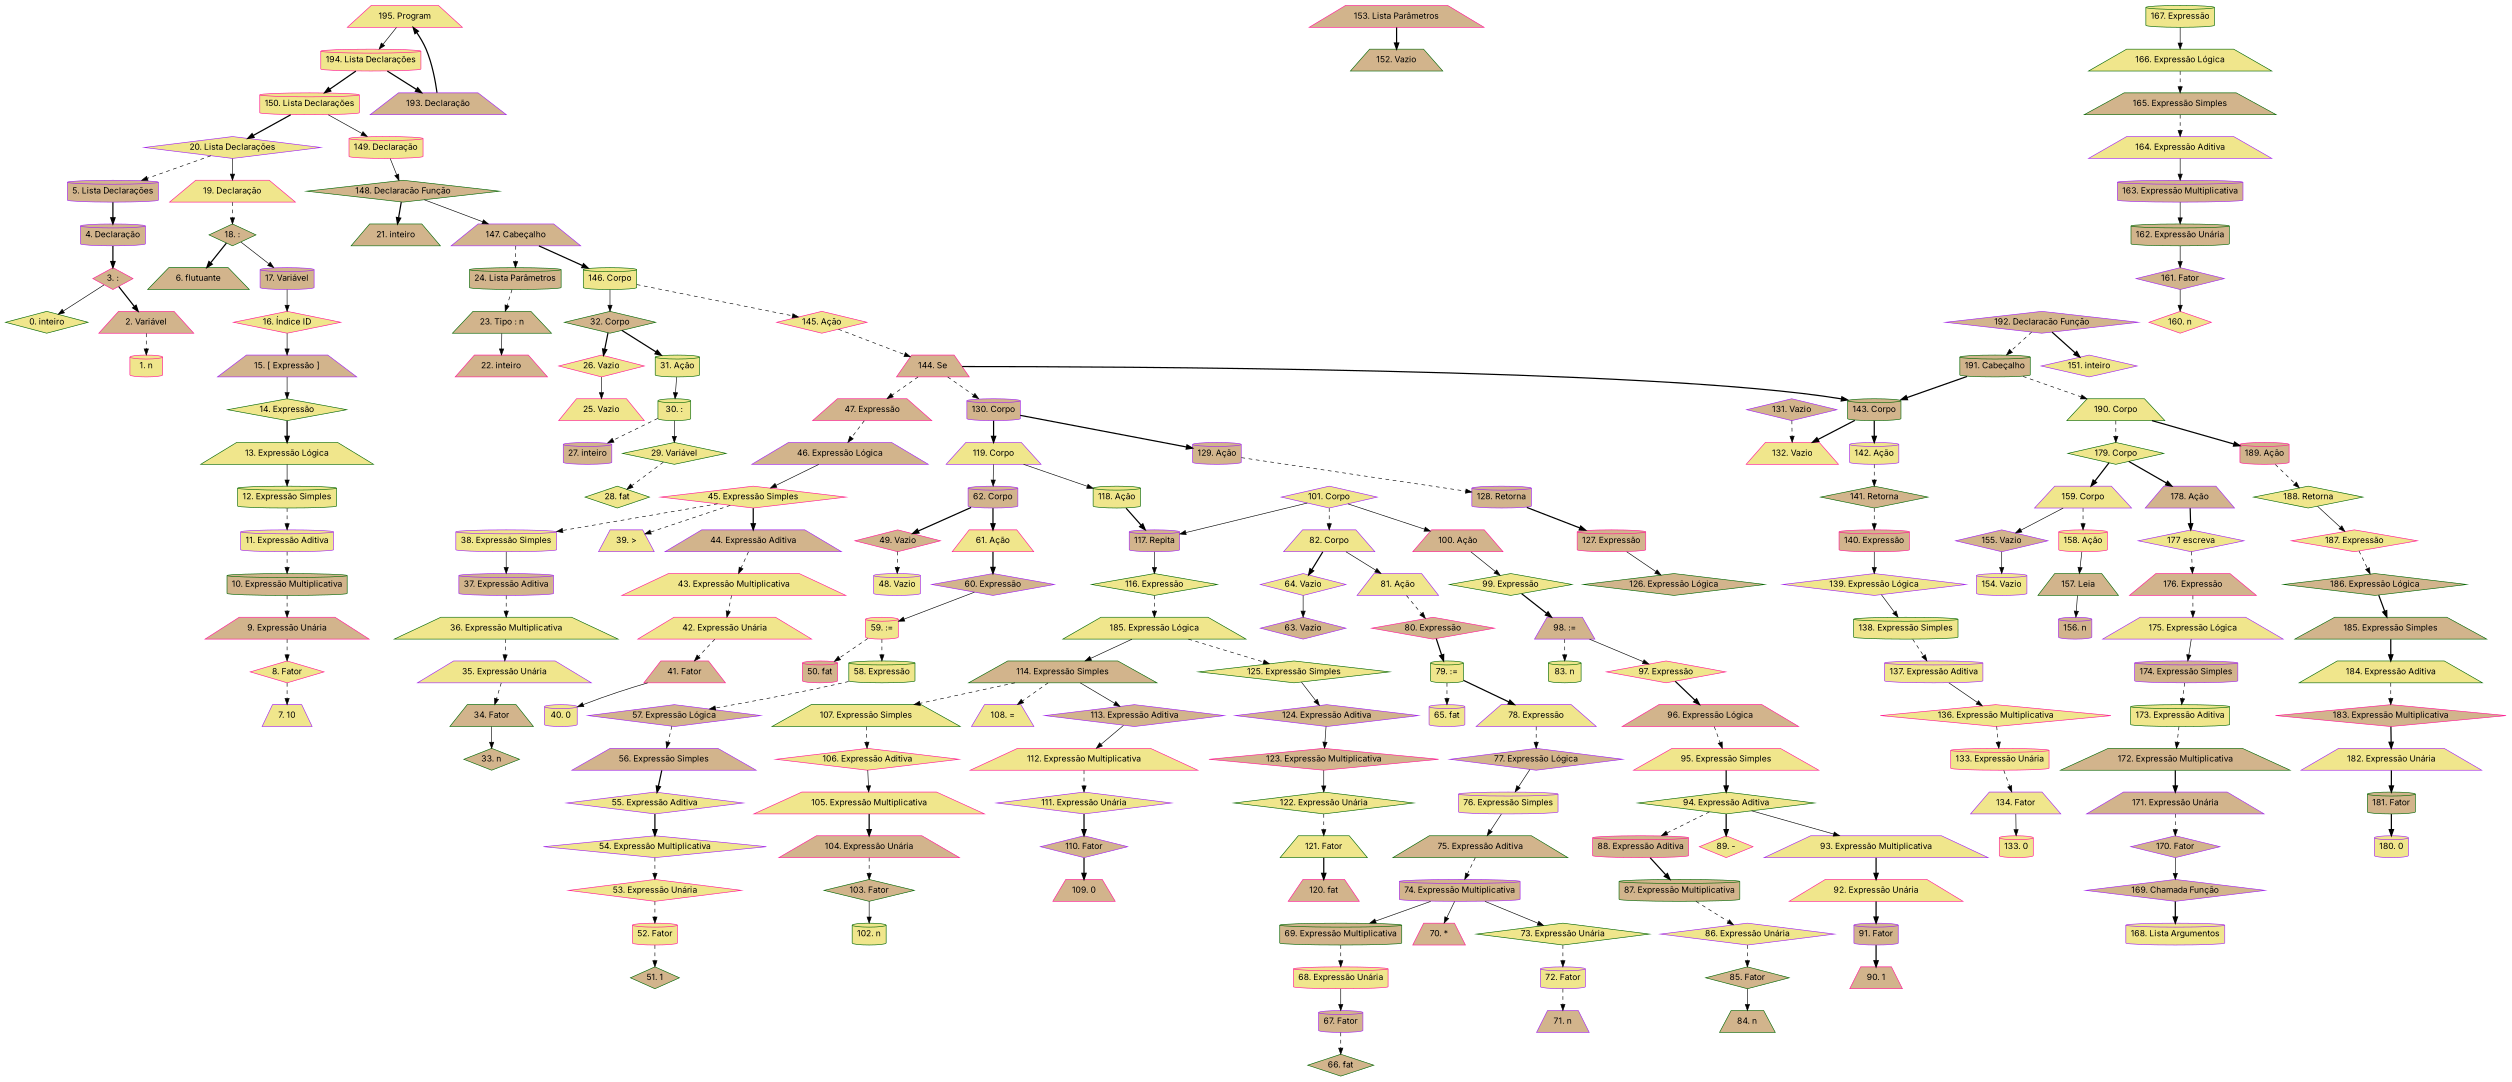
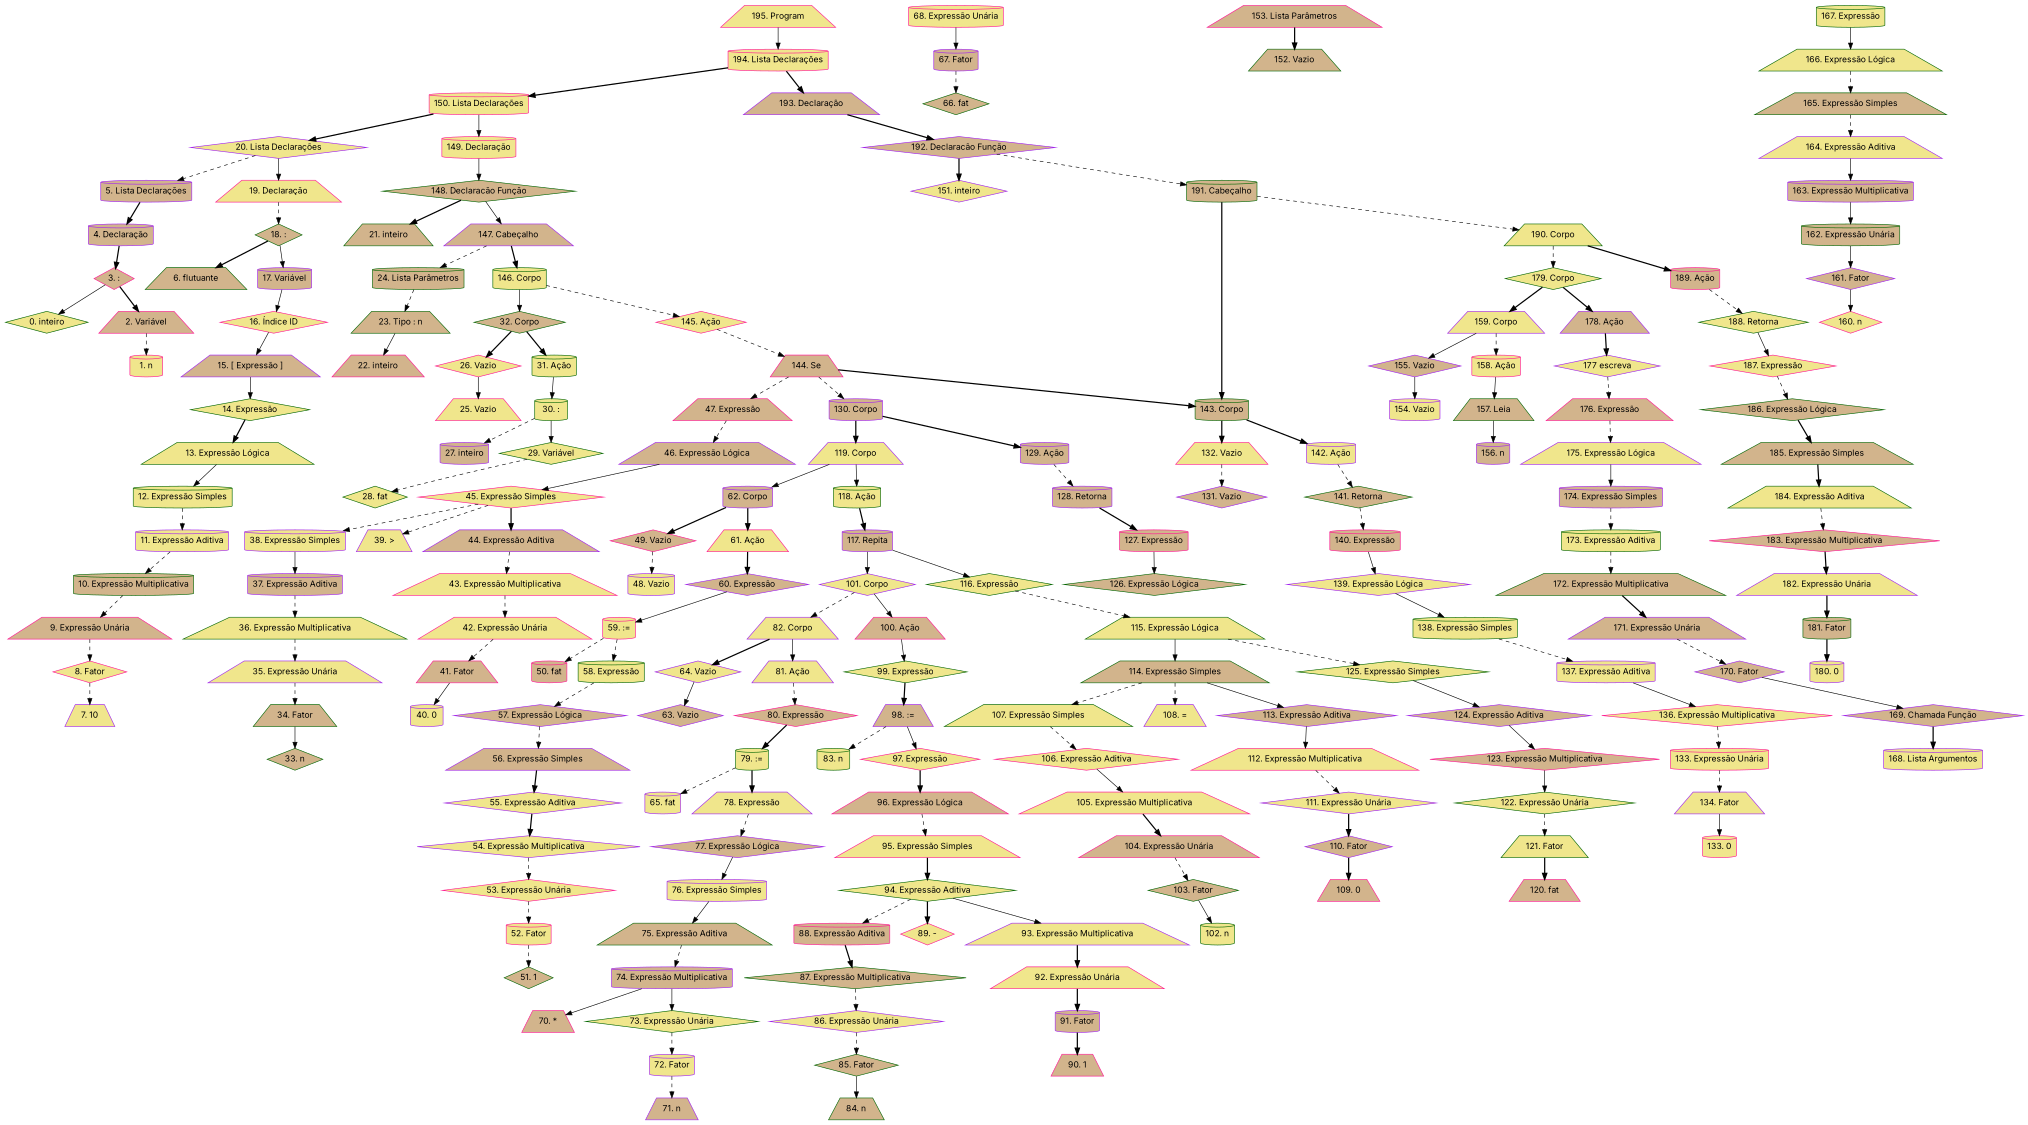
(430, 61) -> (887, 126)
(1792, 428) -> (1222, 472)
(1247, 518) -> (867, 560)
(1154, 628) -> (1175, 628)
(1679, 890) -> (855, 978)
(1341, 934) -> none
